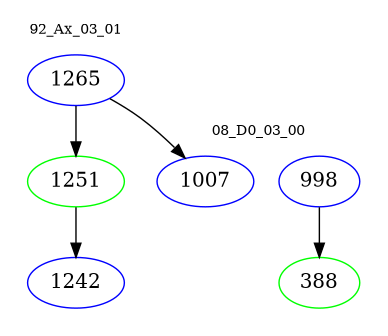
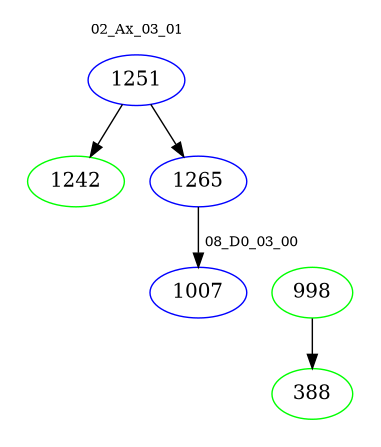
(76, 30) -> (137, 30)
(76, 124) -> (163, 124)
(76, 181) -> (136, 80)
(319, 181) -> (312, 293)
(76, 283) -> (76, 181)
